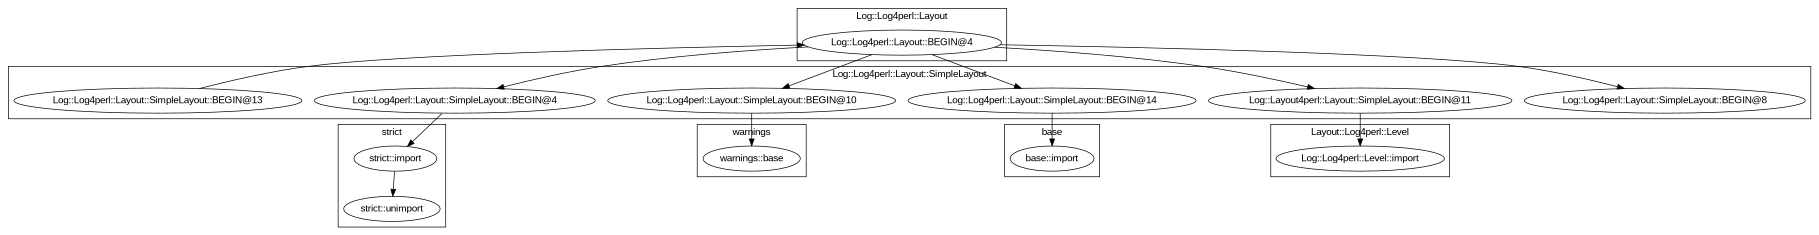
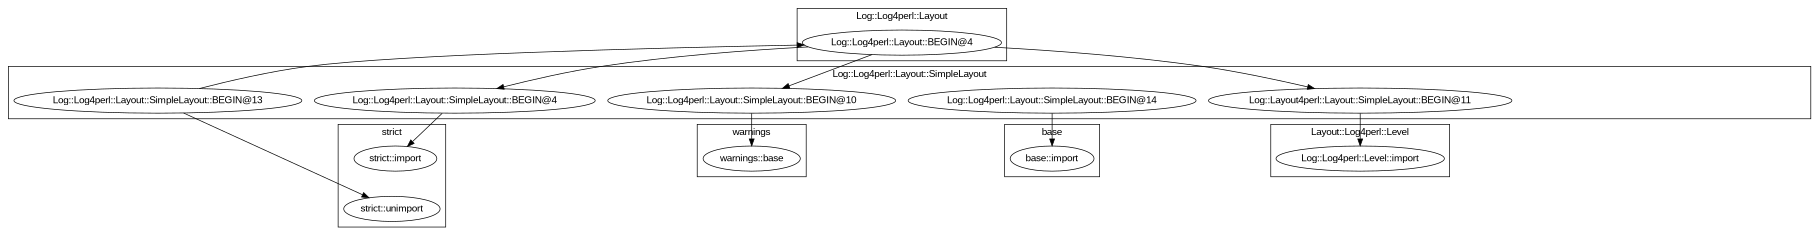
(975, 71) -> none
(1665, 101) -> none
(394, 180) -> (273, 154)
